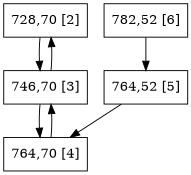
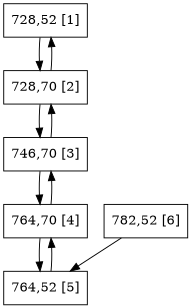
none -> (46, 20)
none -> (39, 250)
